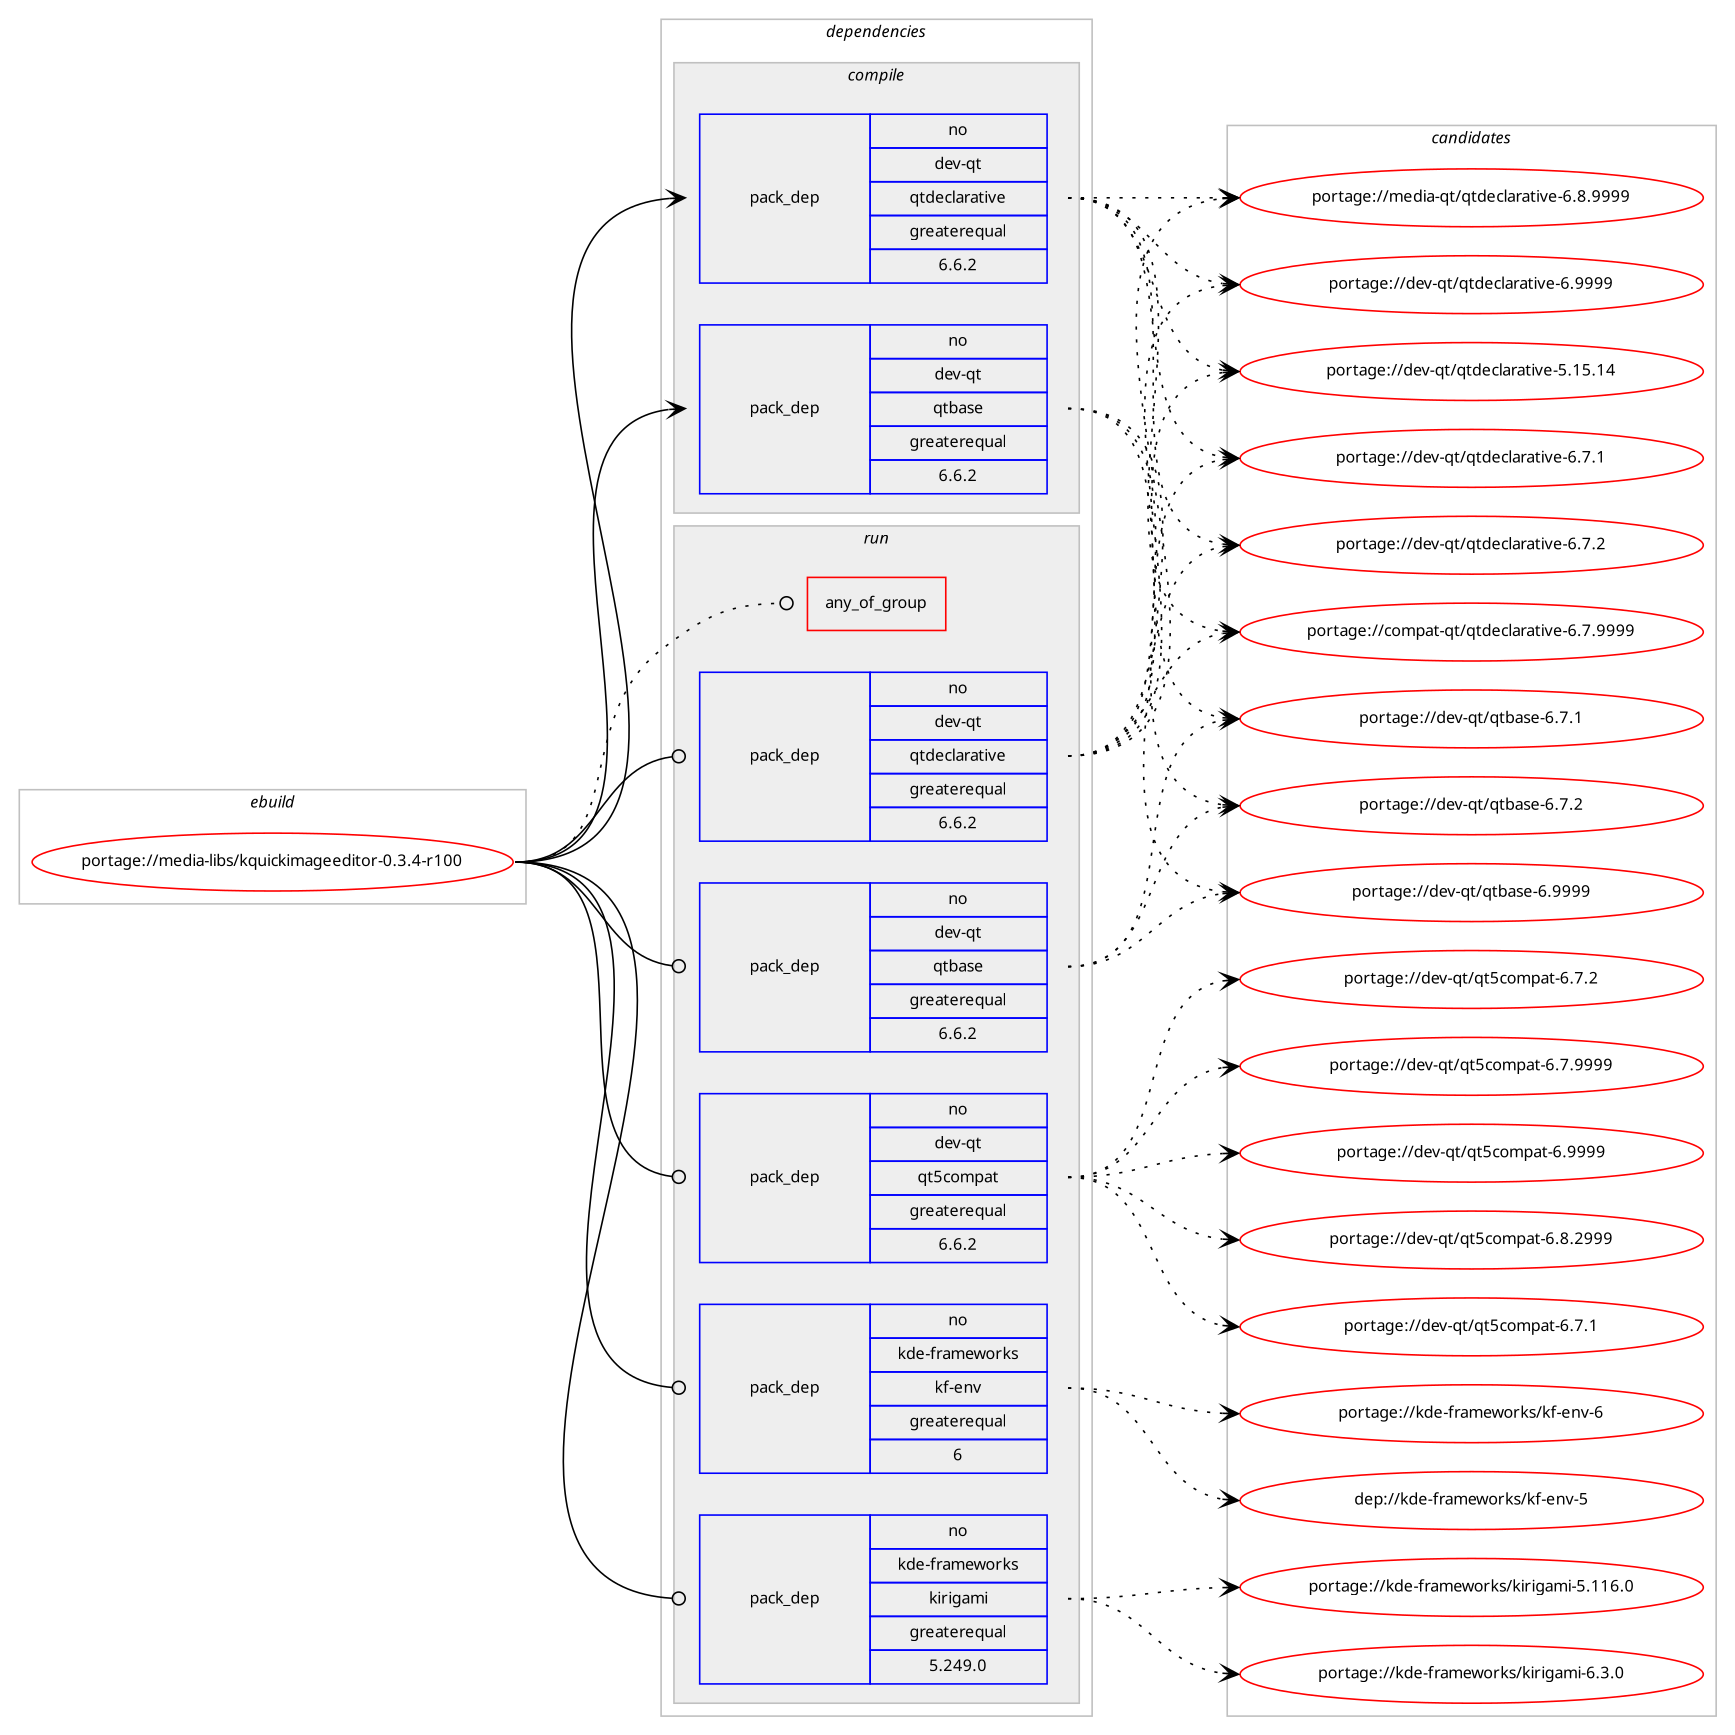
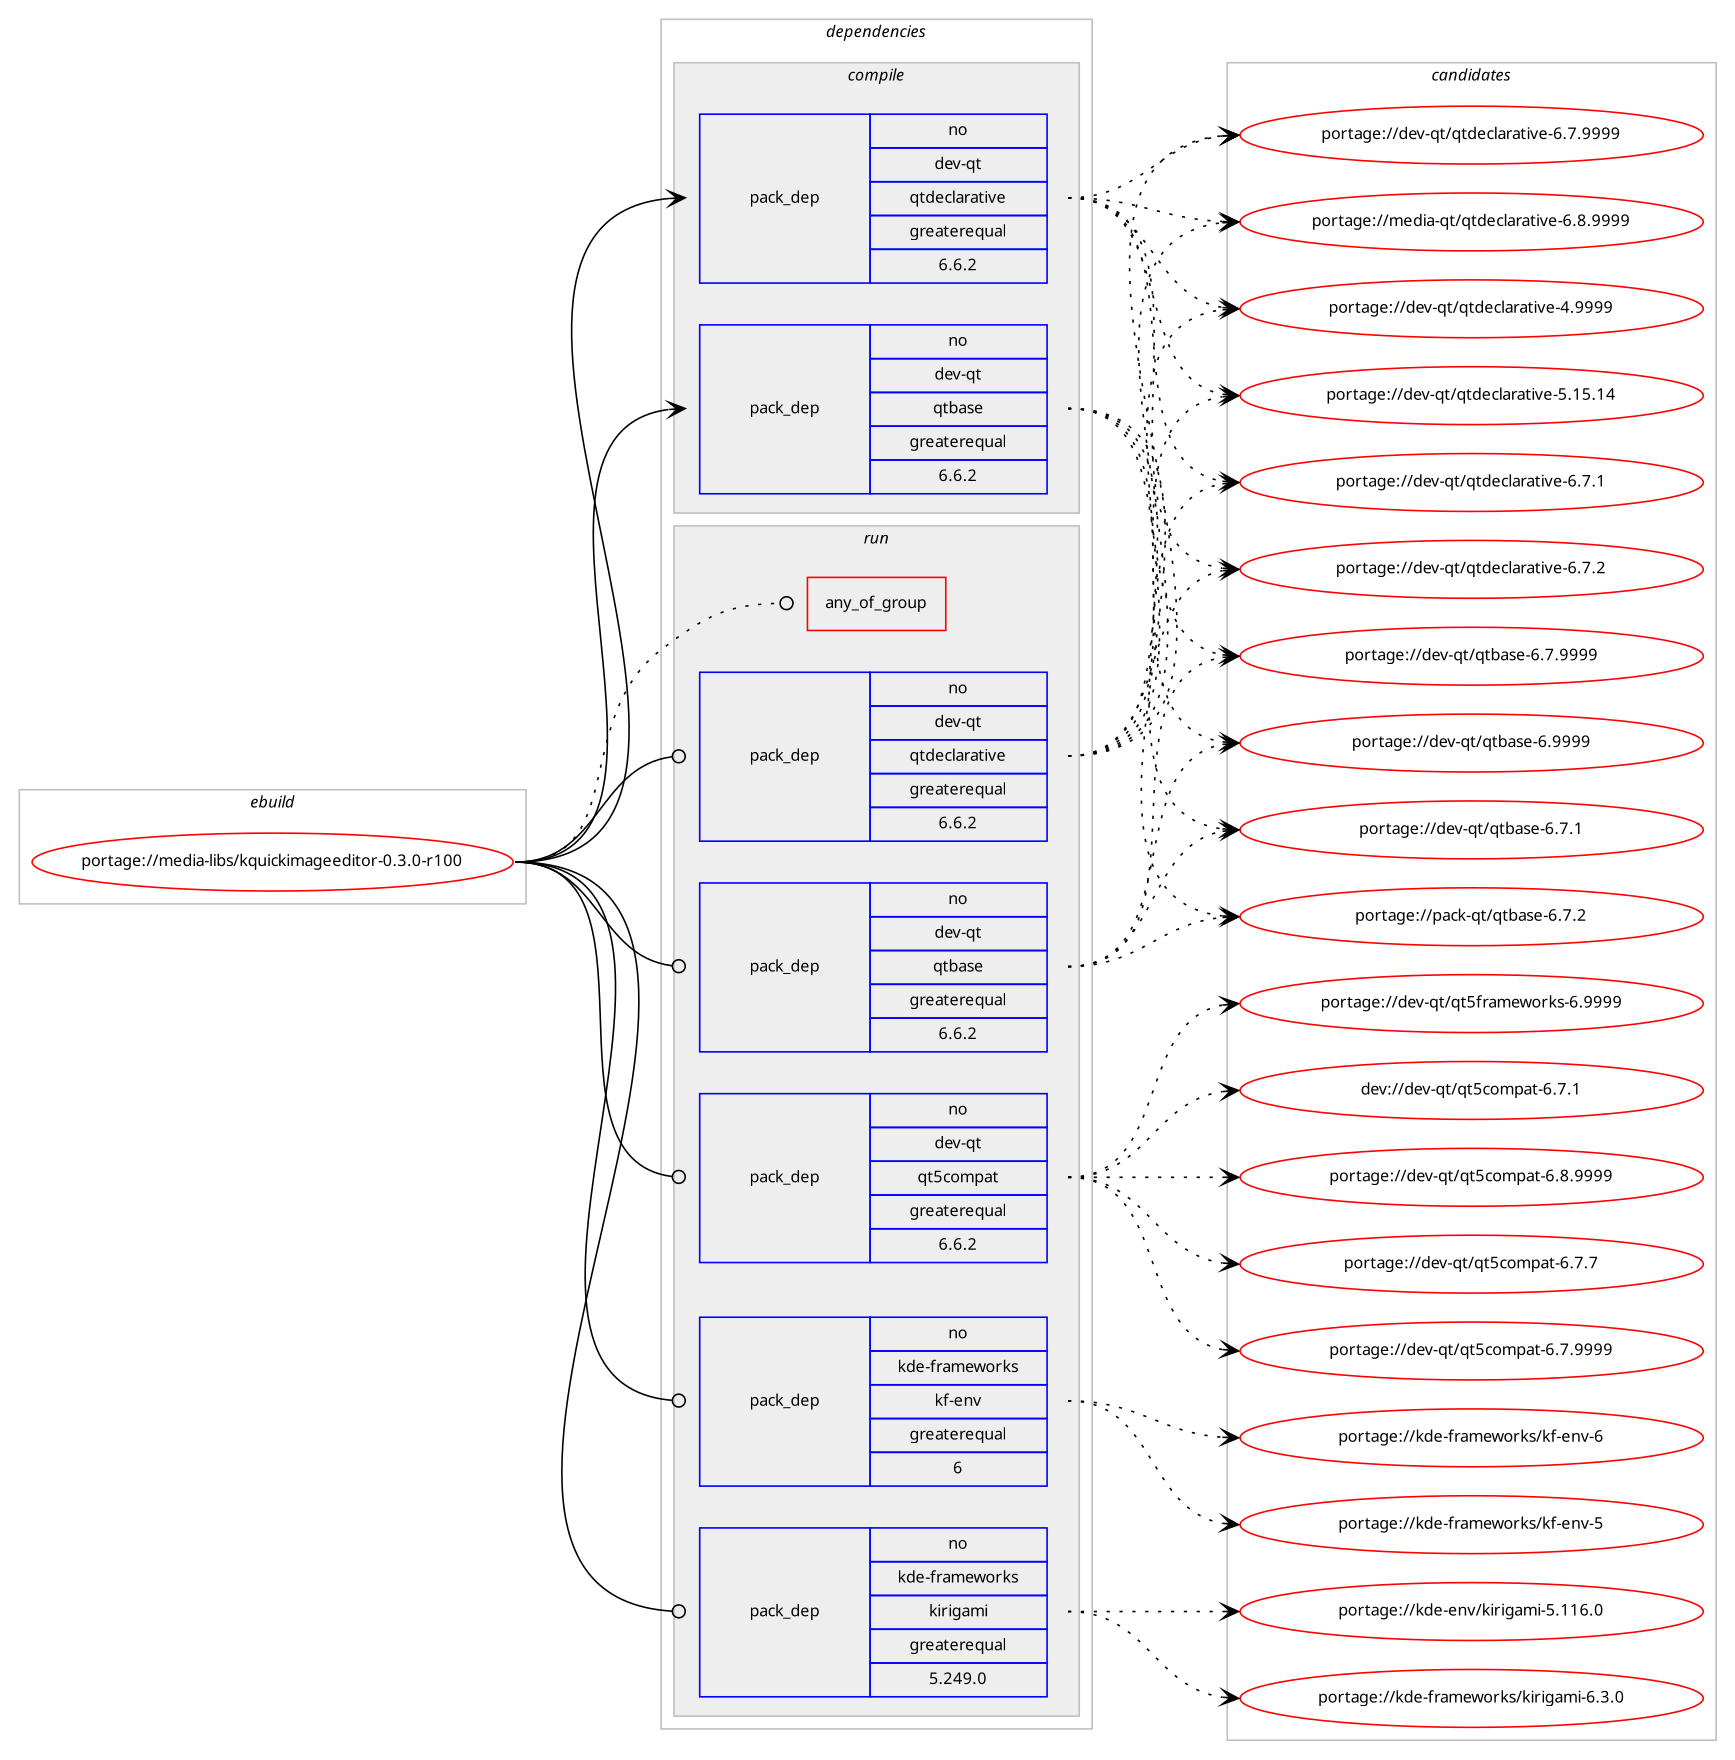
(1472, 285) -> (1472, 309)
(1472, 632) -> (1472, 135)
none -> (1472, 656)
(1472, 806) -> (1472, 917)
(273, 862) -> (273, 862)
(1472, 979) -> (1472, 1264)
(1472, 1153) -> (1472, 1004)
(1472, 1240) -> (1472, 1177)
(1472, 1327) -> (1472, 1090)
(1472, 1501) -> (1472, 1525)
(1472, 1587) -> (1472, 1612)
